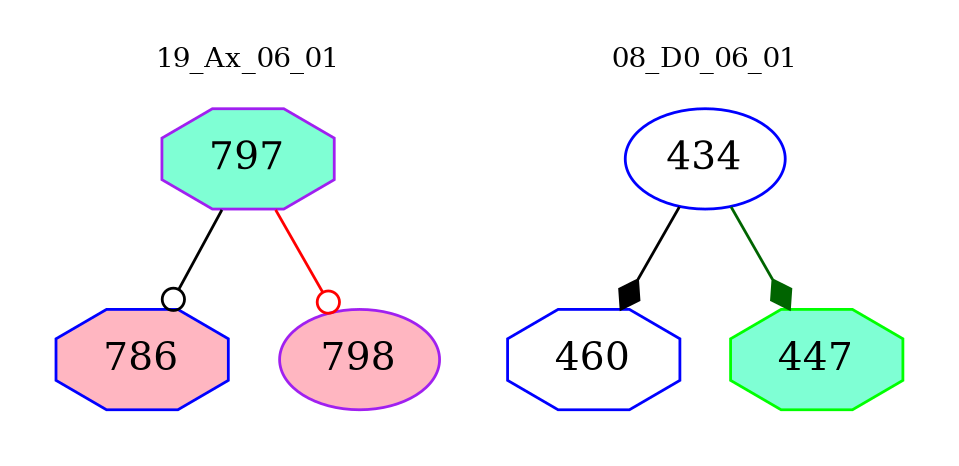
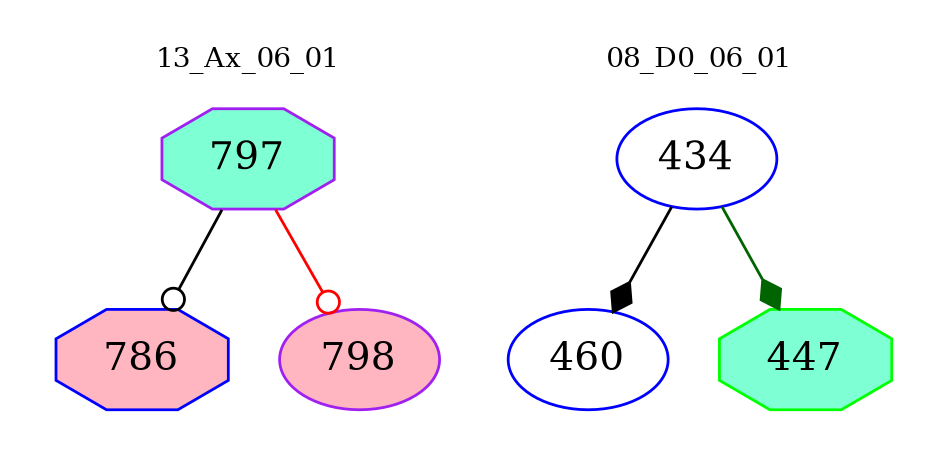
(248, 60) -> (248, 60)
(594, 360) -> (588, 360)
